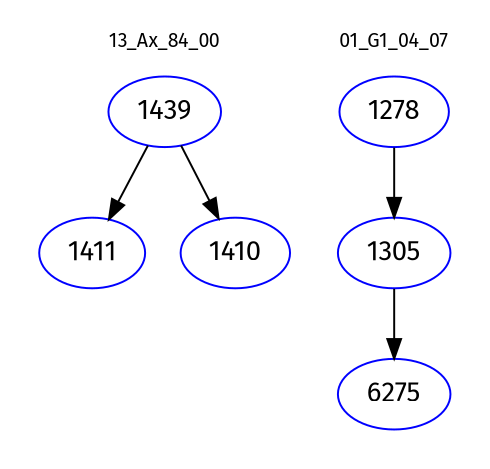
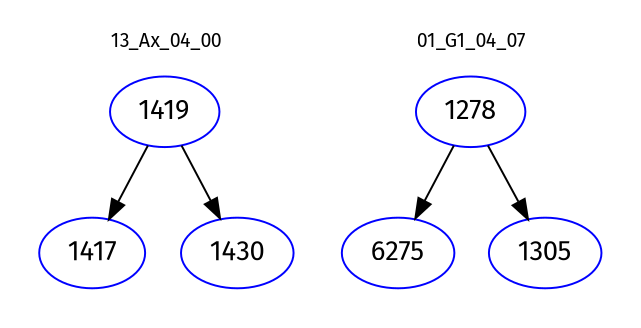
(165, 42) -> (167, 42)
(165, 112) -> (165, 112)
(92, 253) -> (92, 253)
(235, 253) -> (237, 253)
(394, 314) -> (439, 173)
